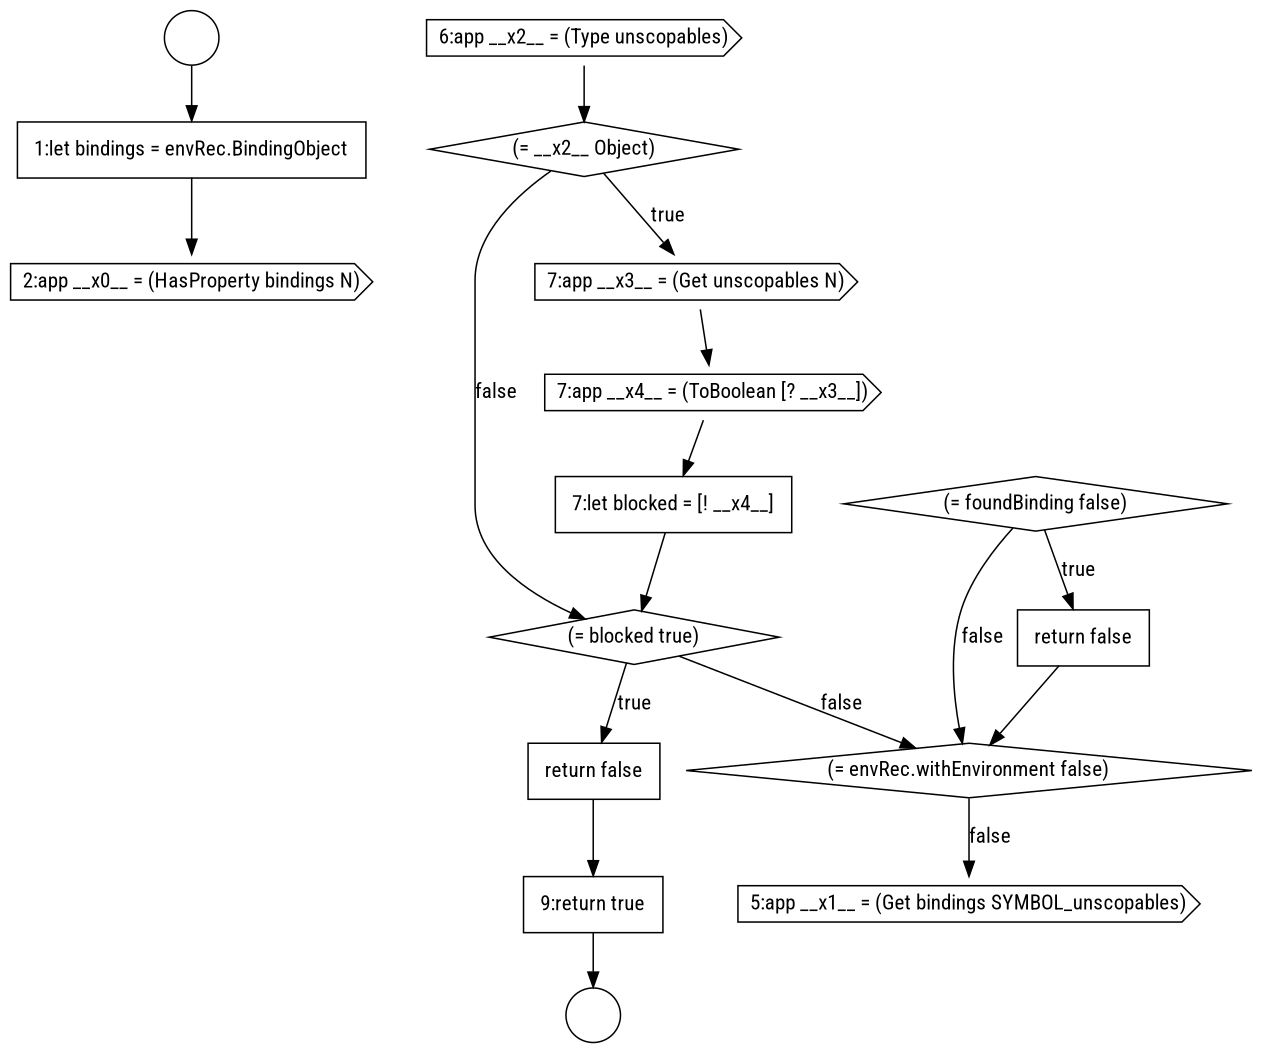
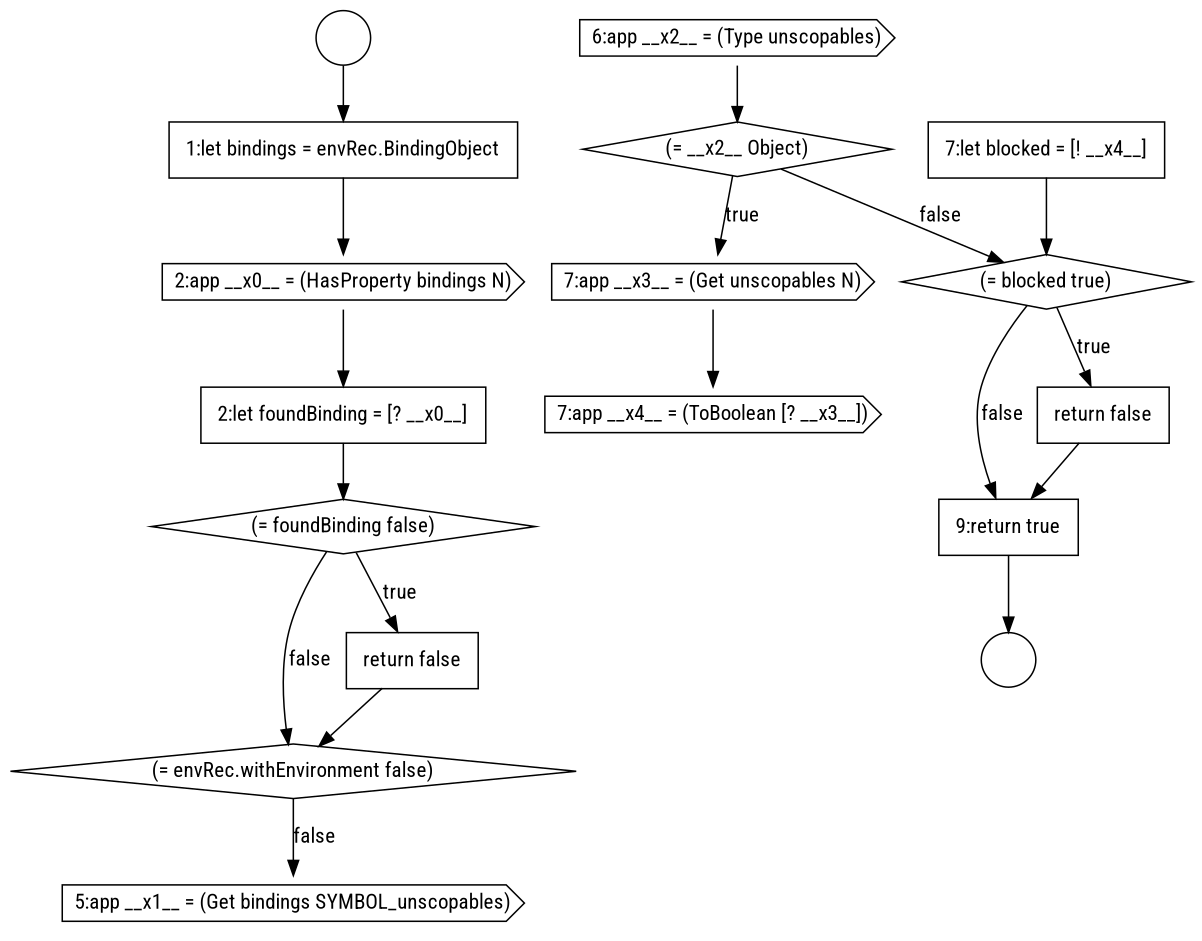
none -> (343, 414)
(696, 441) -> none
(790, 699) -> (981, 389)
